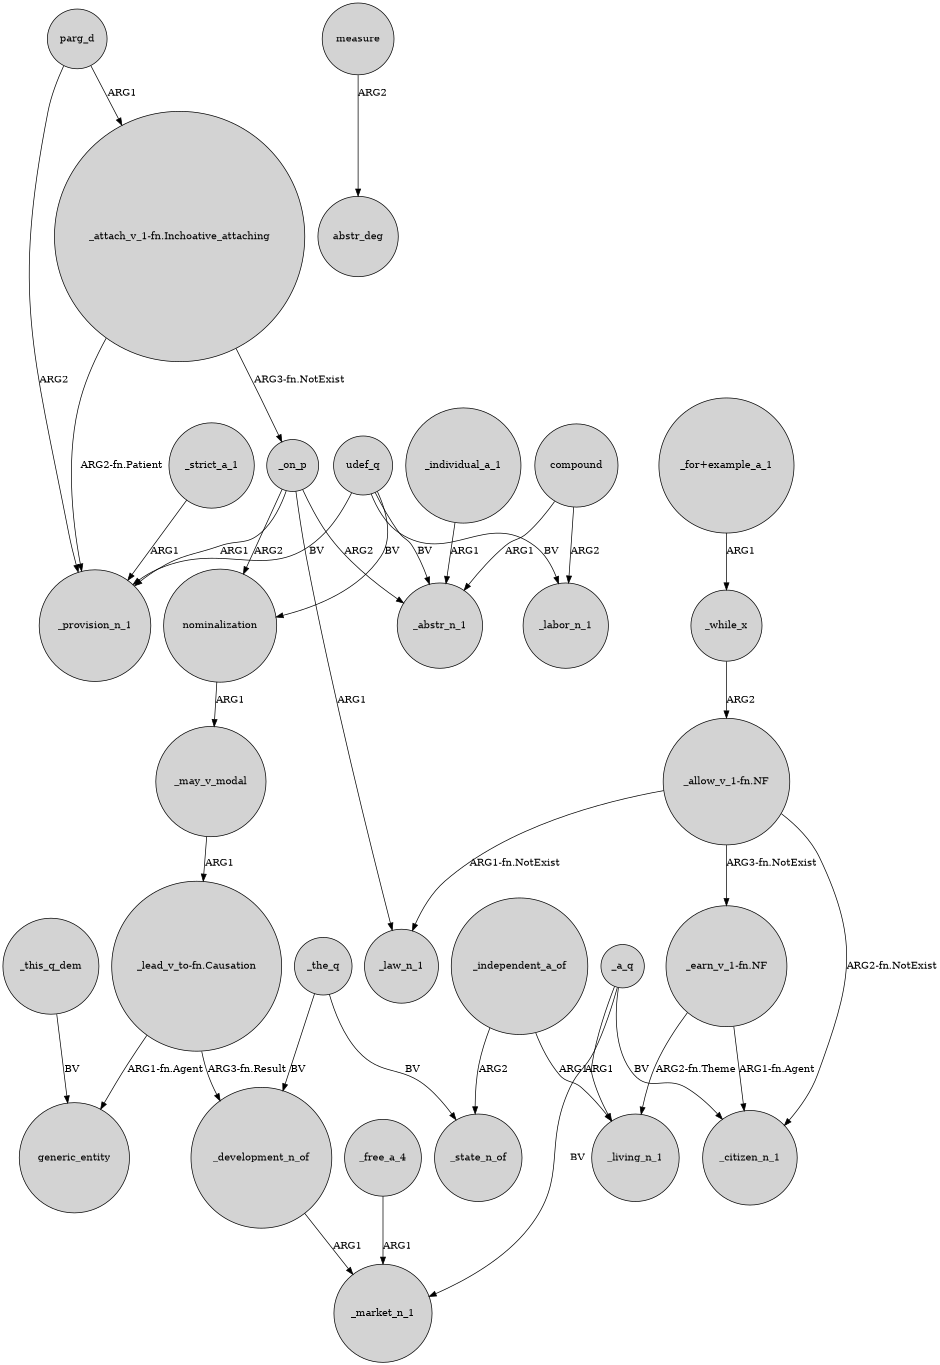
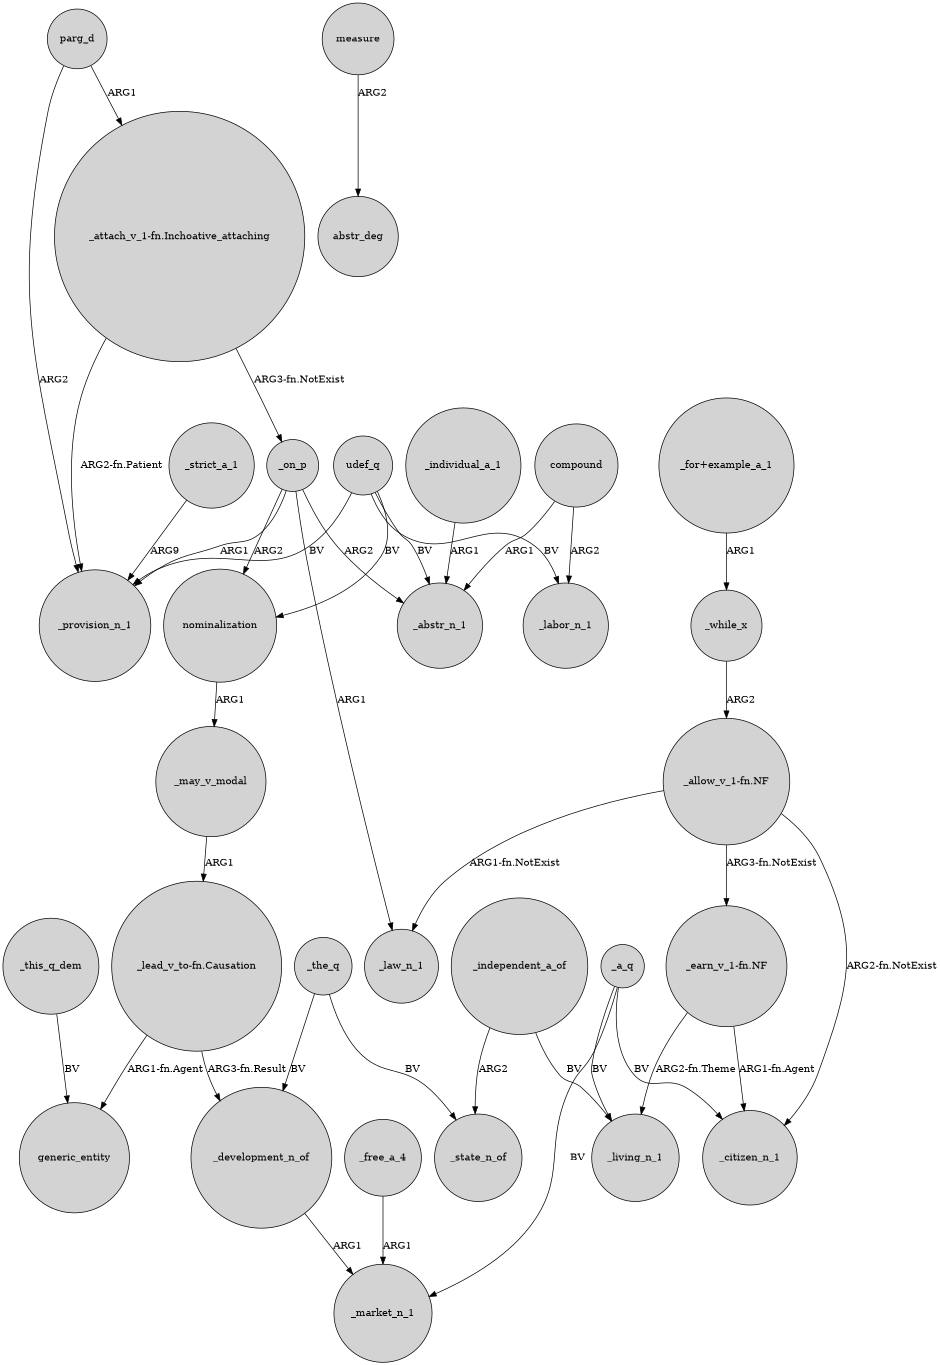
(165, 551) -> (165, 551)
(574, 1069) -> (574, 1069)
(600, 1069) -> (600, 1069)
